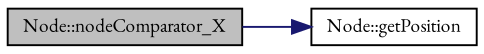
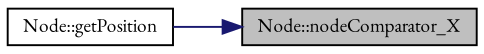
(267, 27) -> (198, 27)
